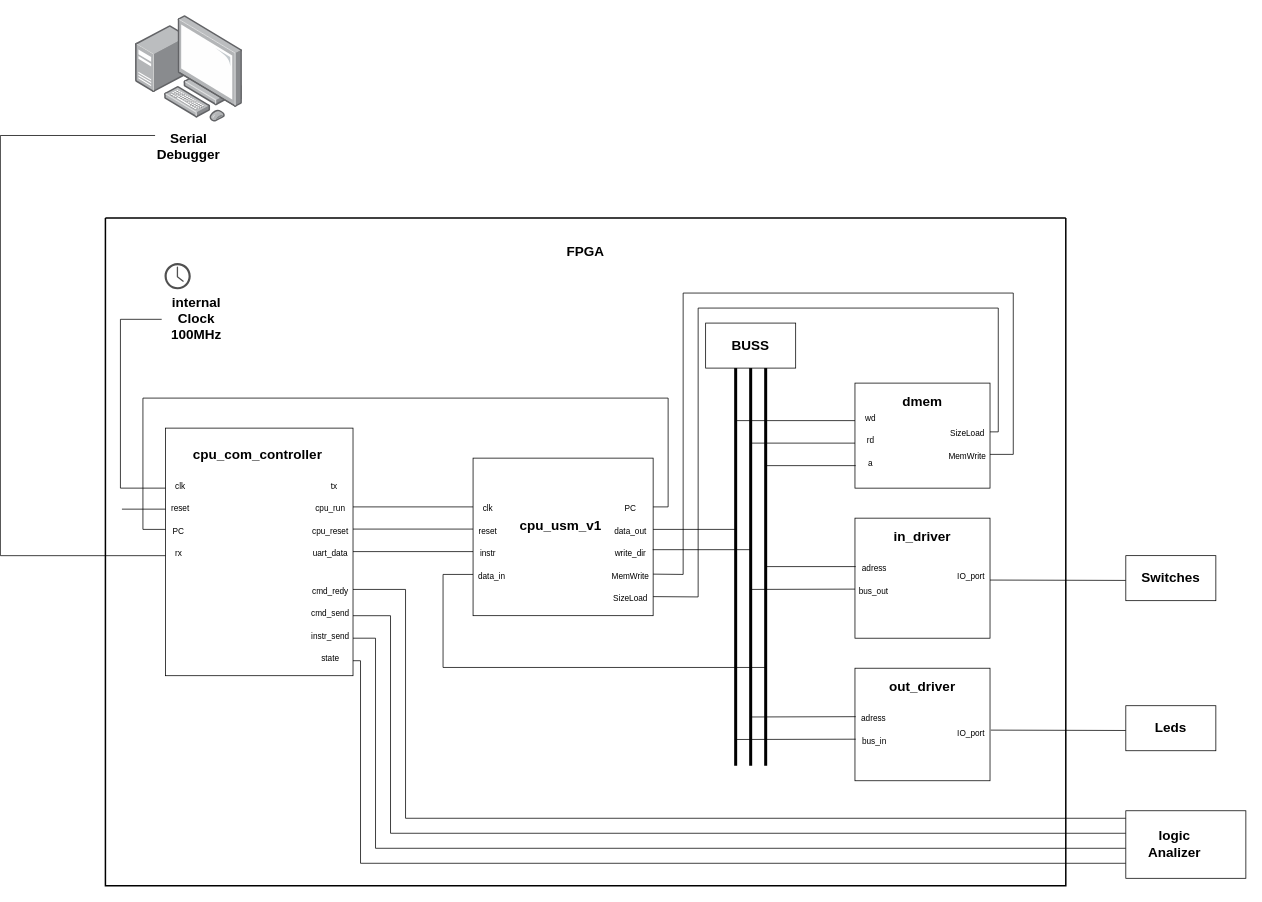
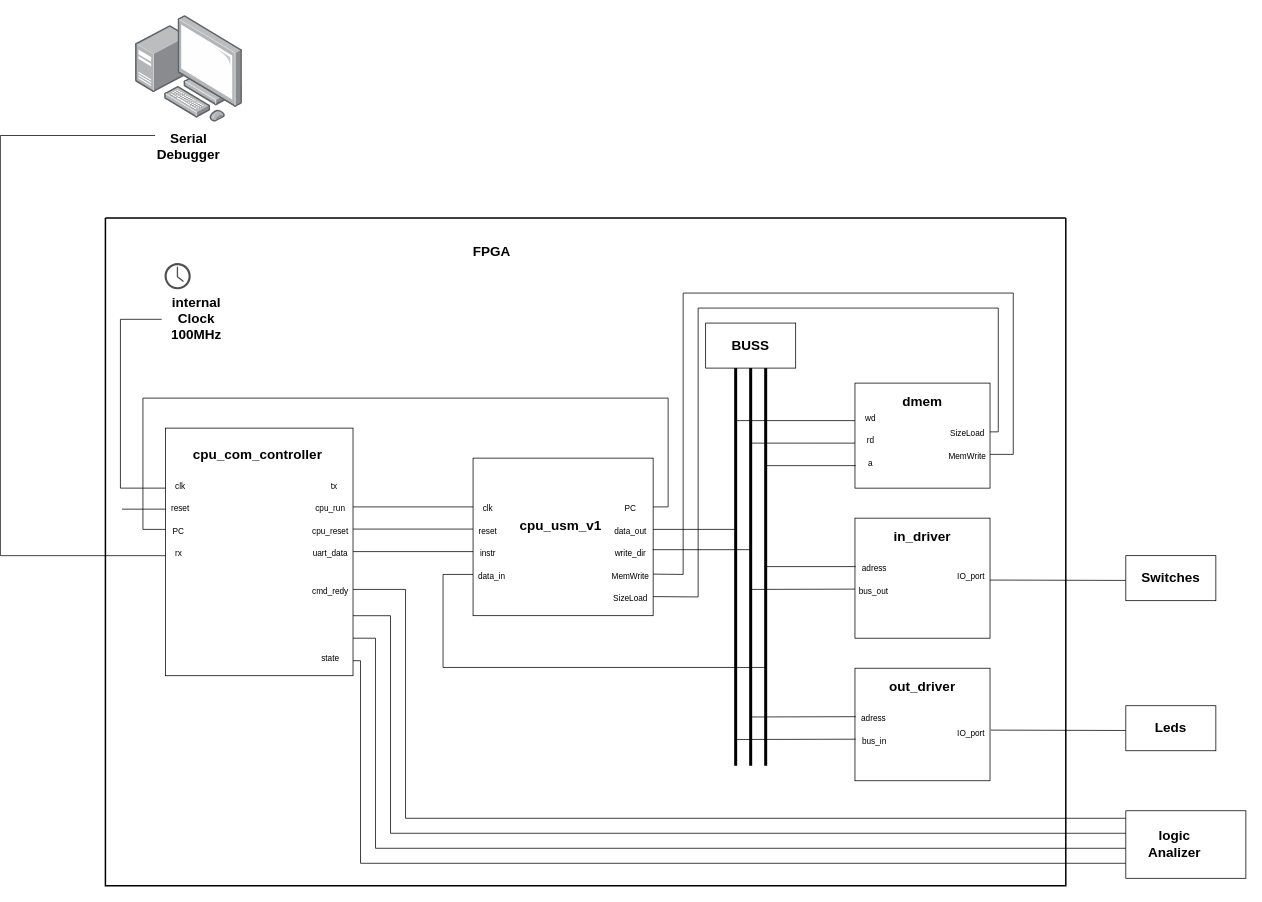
(585, 252) -> (492, 252)
(330, 612) -> none
(330, 634) -> none
